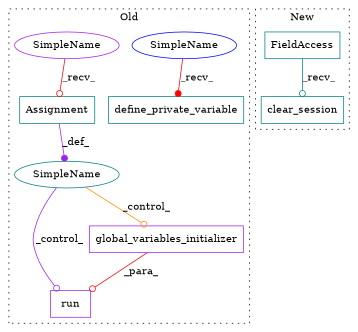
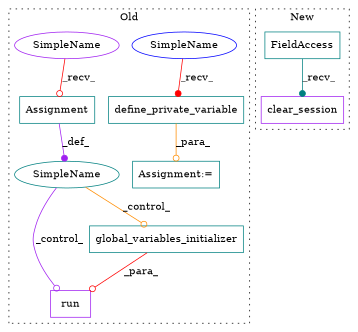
(302, 75) -> (302, 75)
(302, 110) -> (302, 110)
none -> (176, 175)
(166, 239) -> (166, 239)
